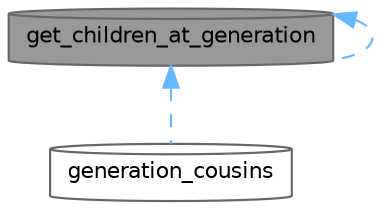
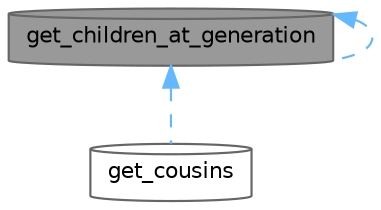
(171, 172) -> (171, 172)
